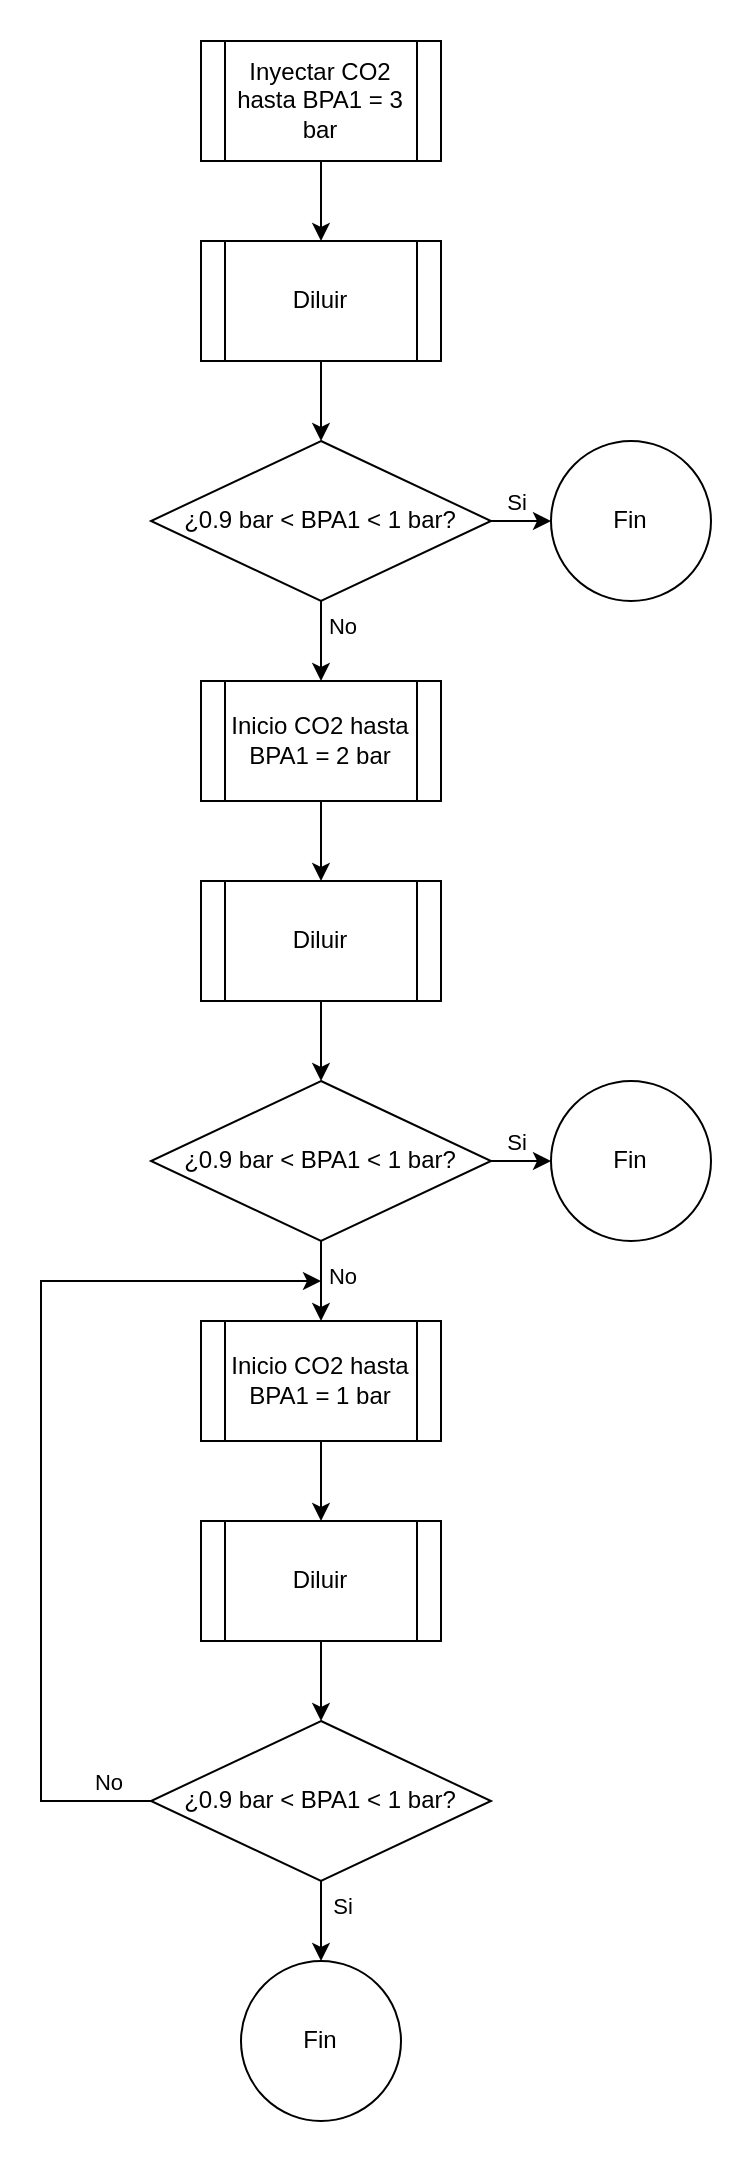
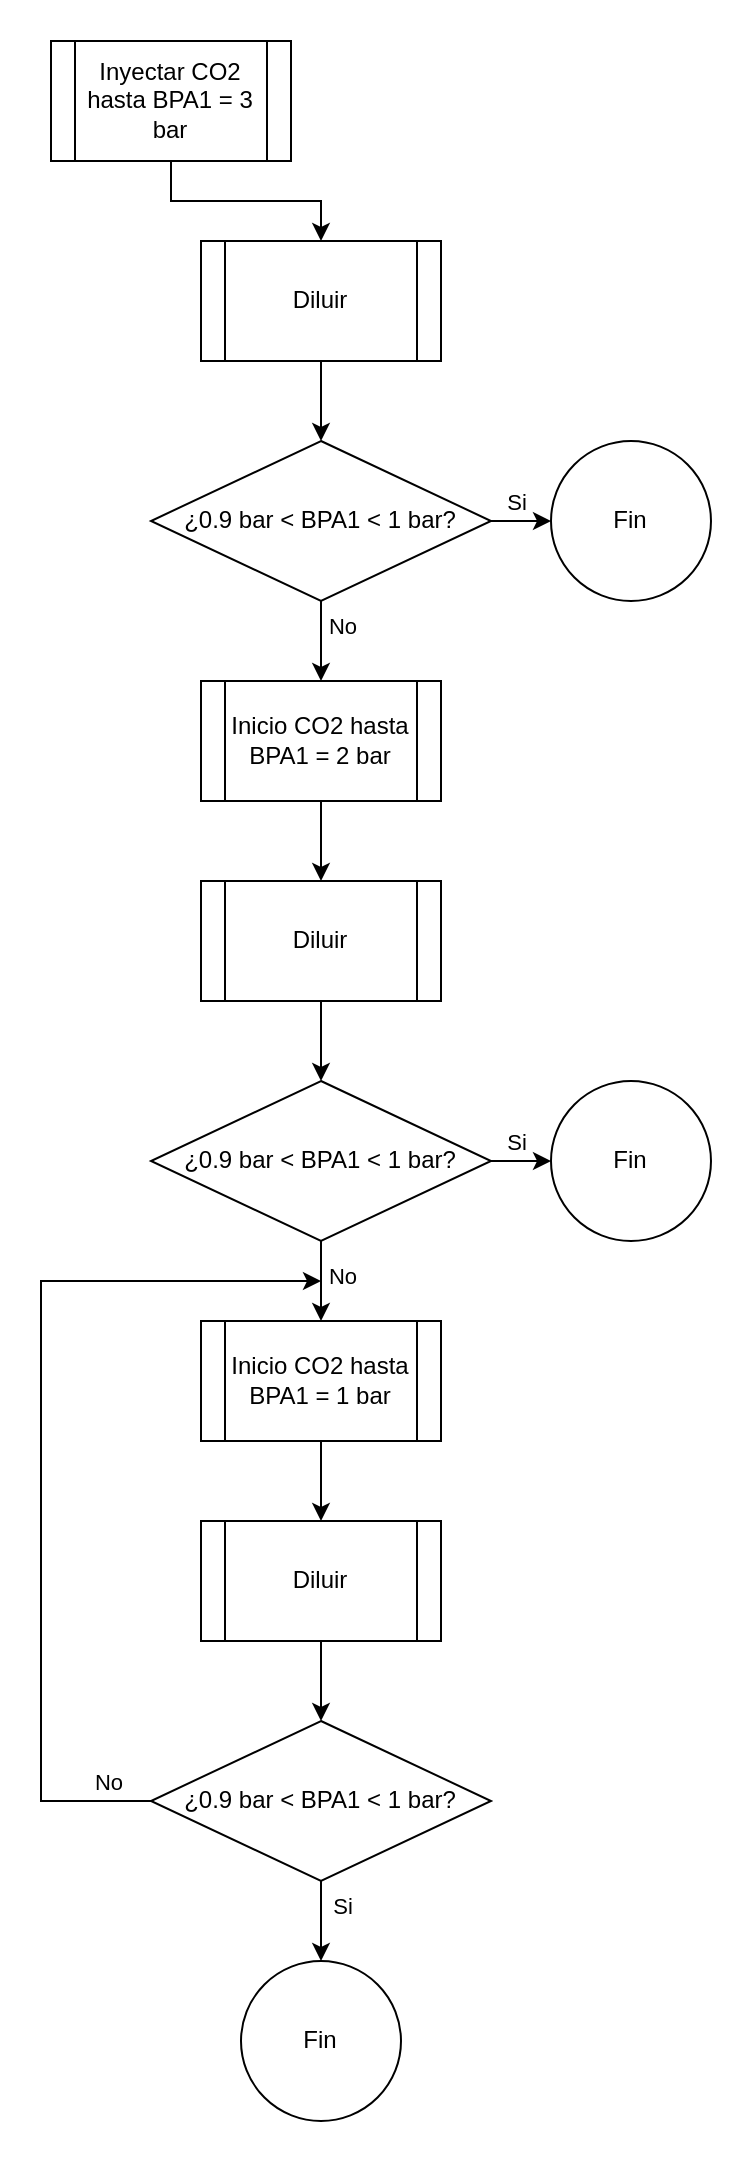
(321, 101) -> (171, 101)
